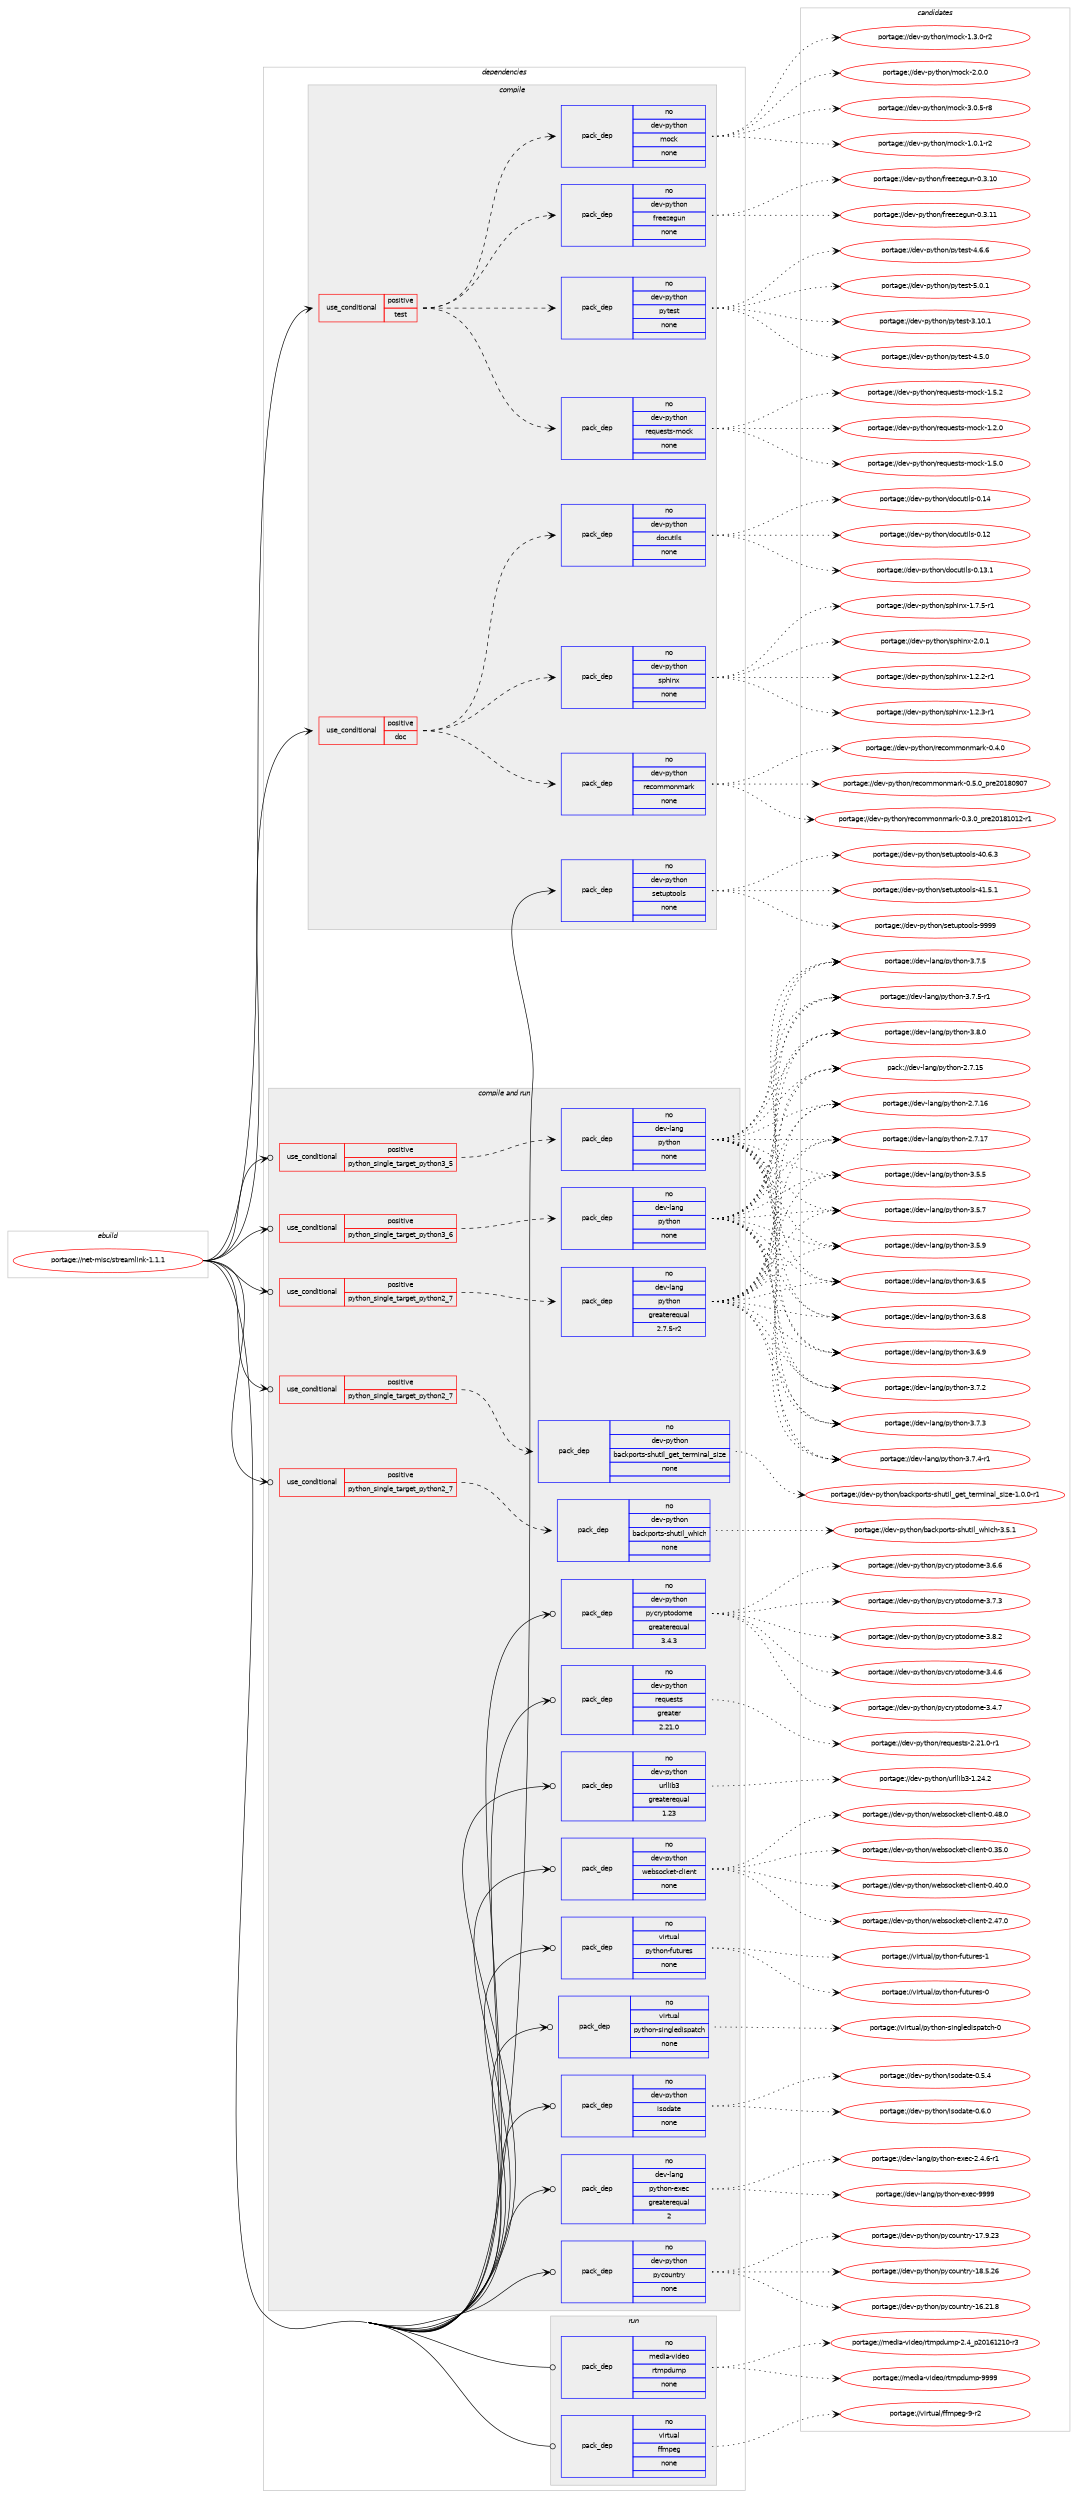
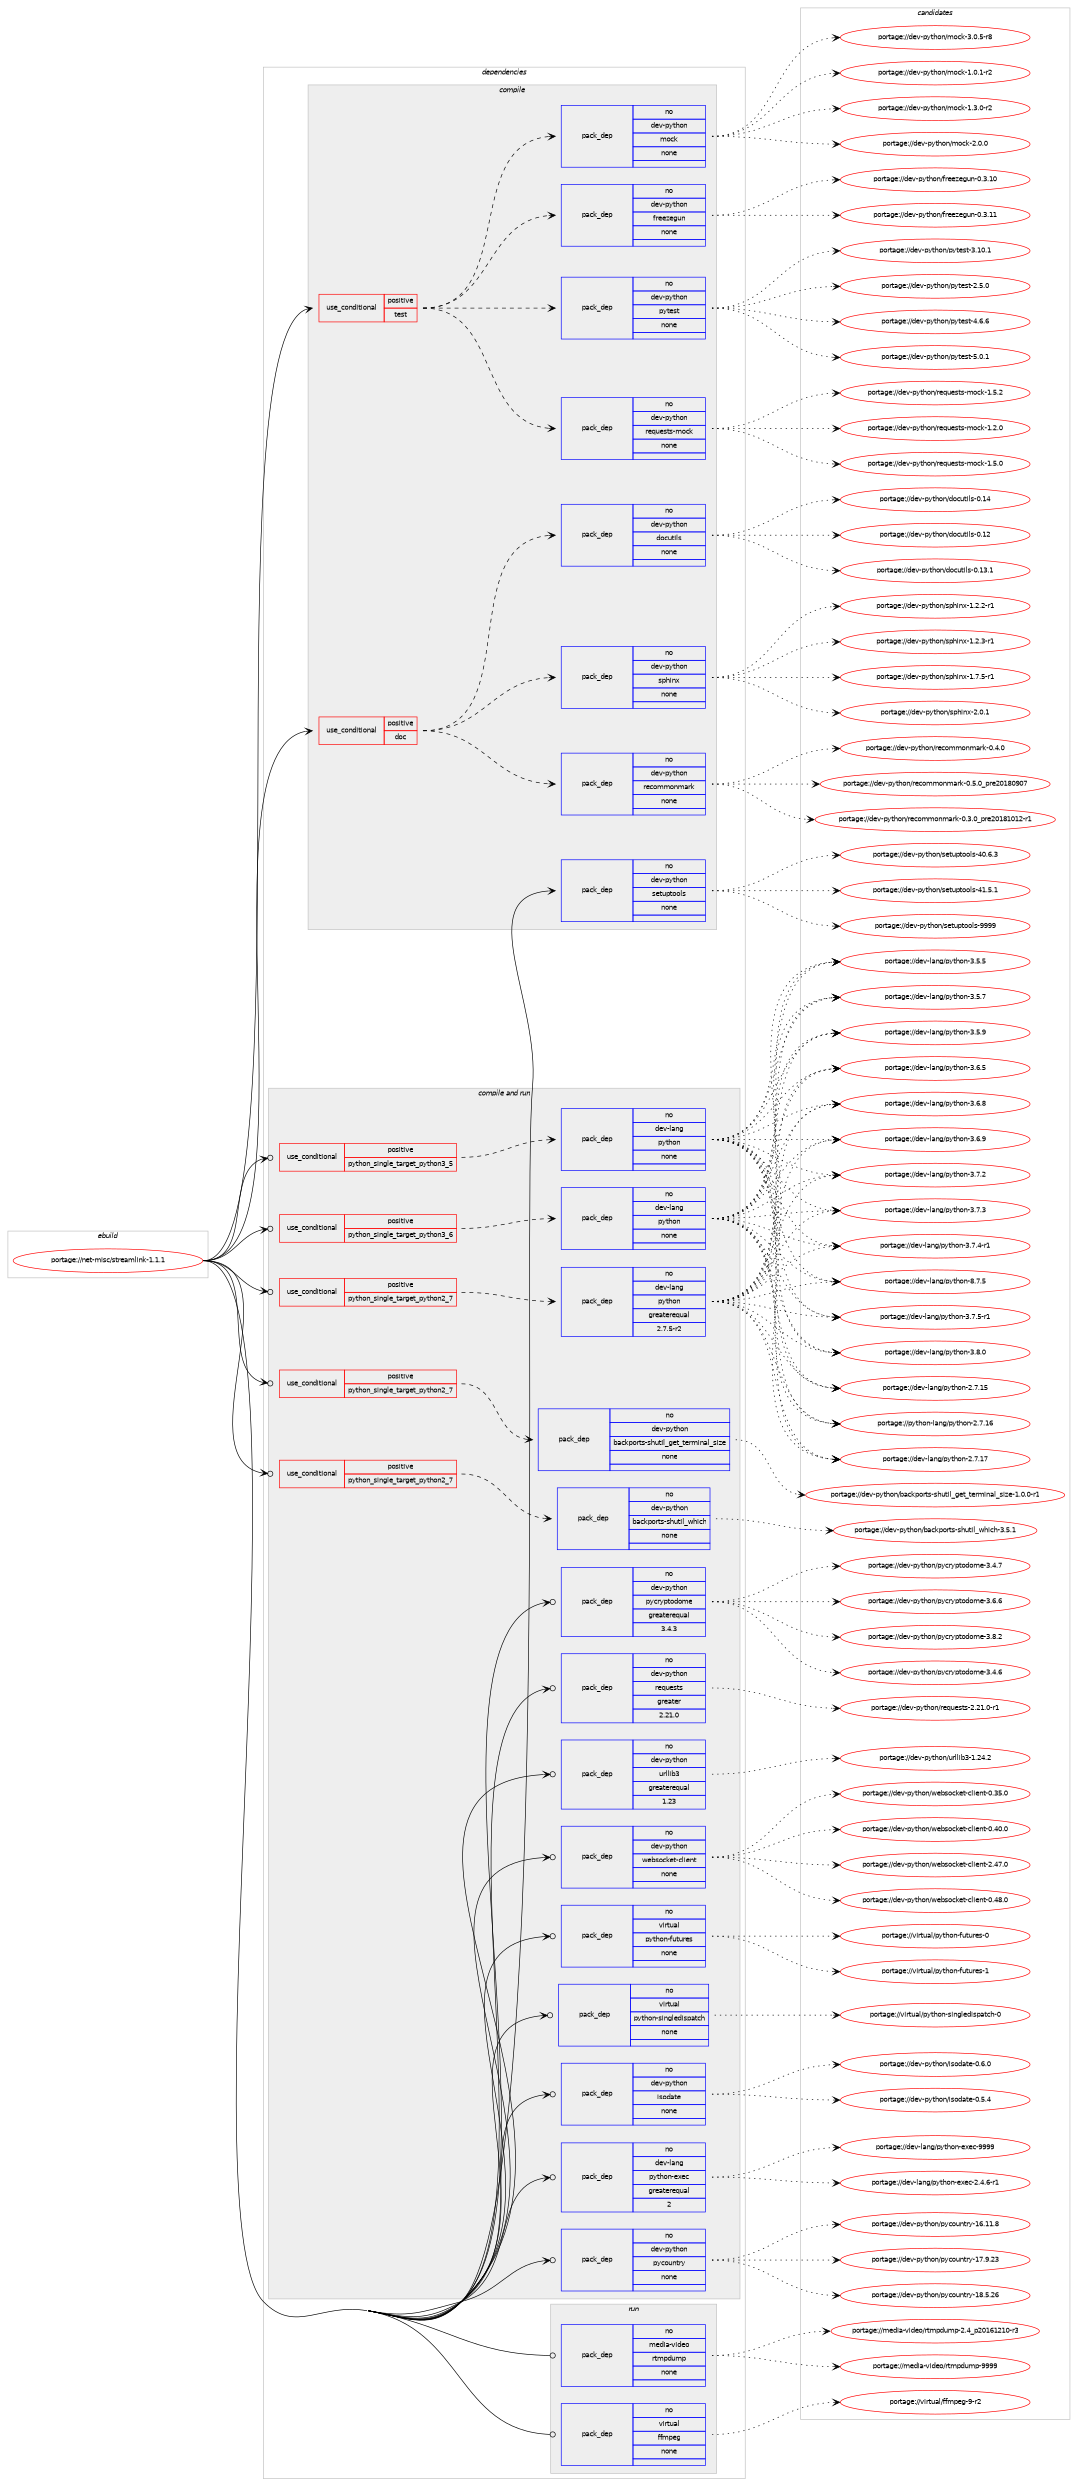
(935, 357) -> (935, 286)
(935, 962) -> (935, 1282)
(935, 1068) -> (935, 1388)
(935, 1104) -> (935, 1424)
(935, 1602) -> none
(935, 2307) -> (935, 2225)
